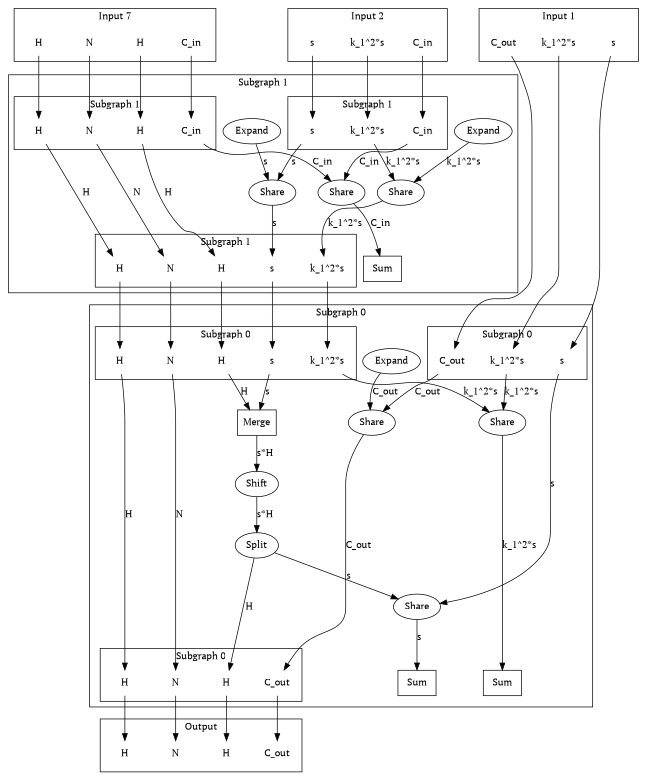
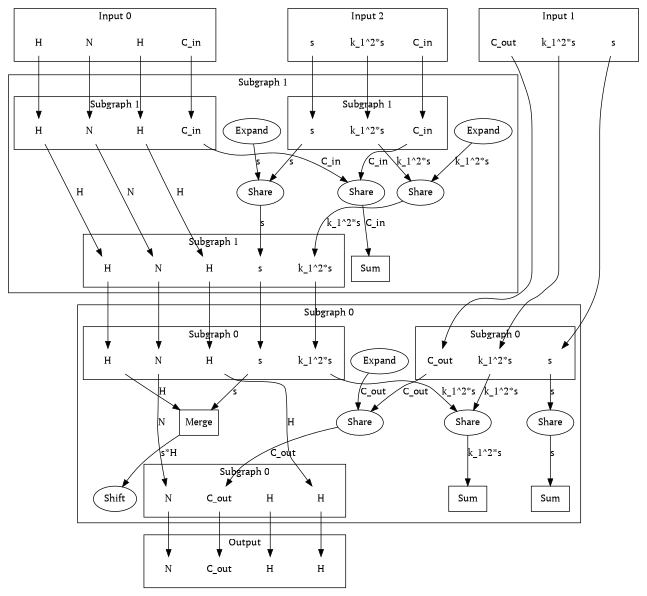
(115, 17) -> (115, 17)
(257, 545) -> none
